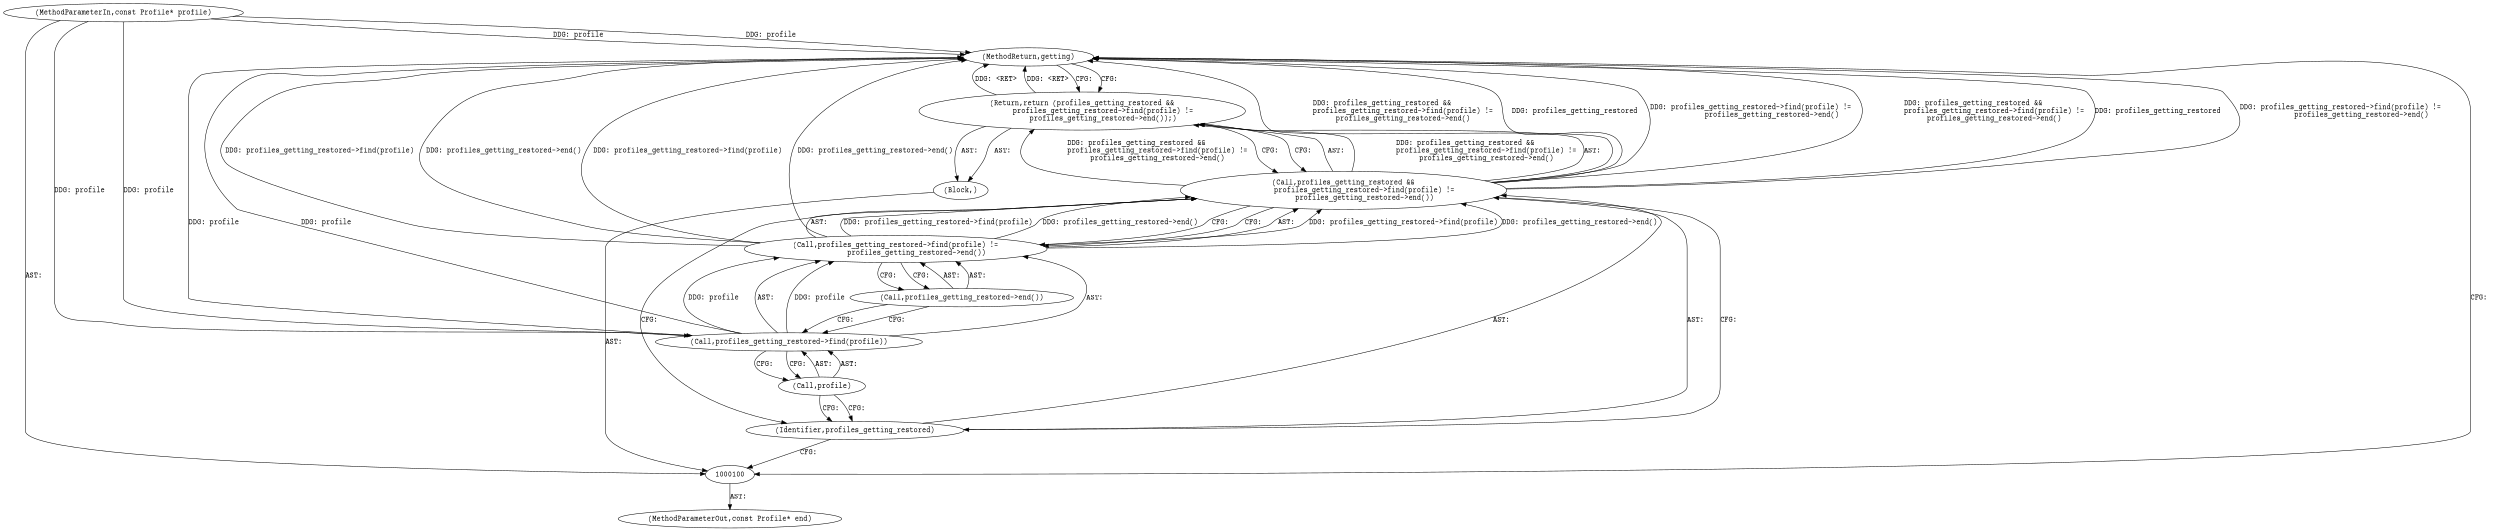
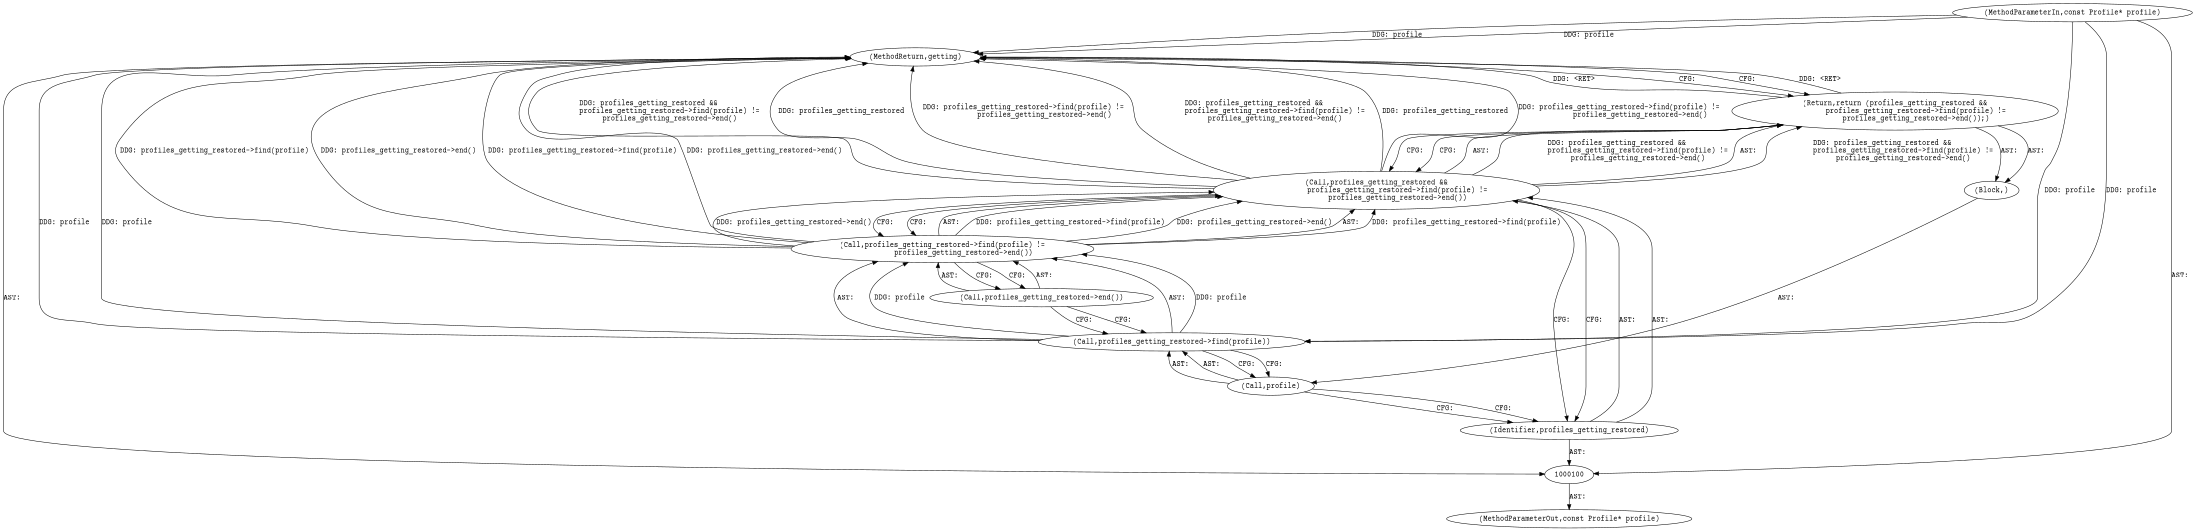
(638, 229) -> (1658, 328)
(2481, 298) -> (14, 298)
(811, 452) -> (1580, 452)
(730, 519) -> (1569, 519)
